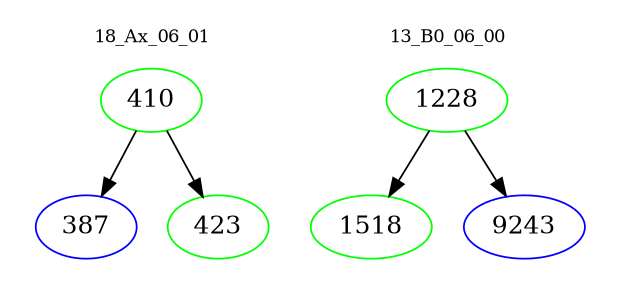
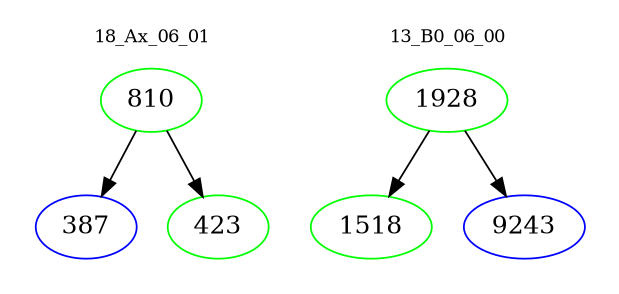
(151, 100) -> (151, 100)
(447, 100) -> (447, 100)
